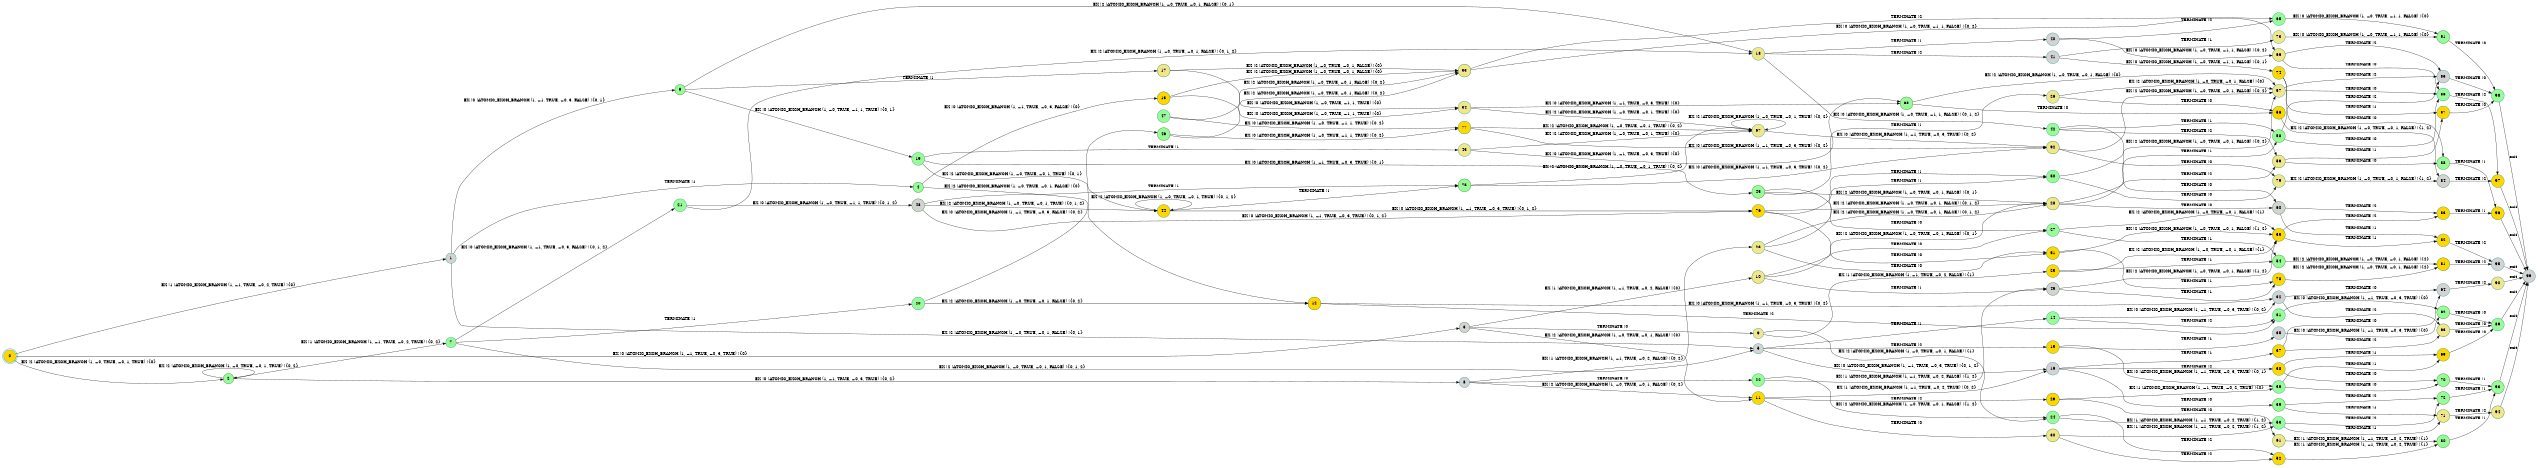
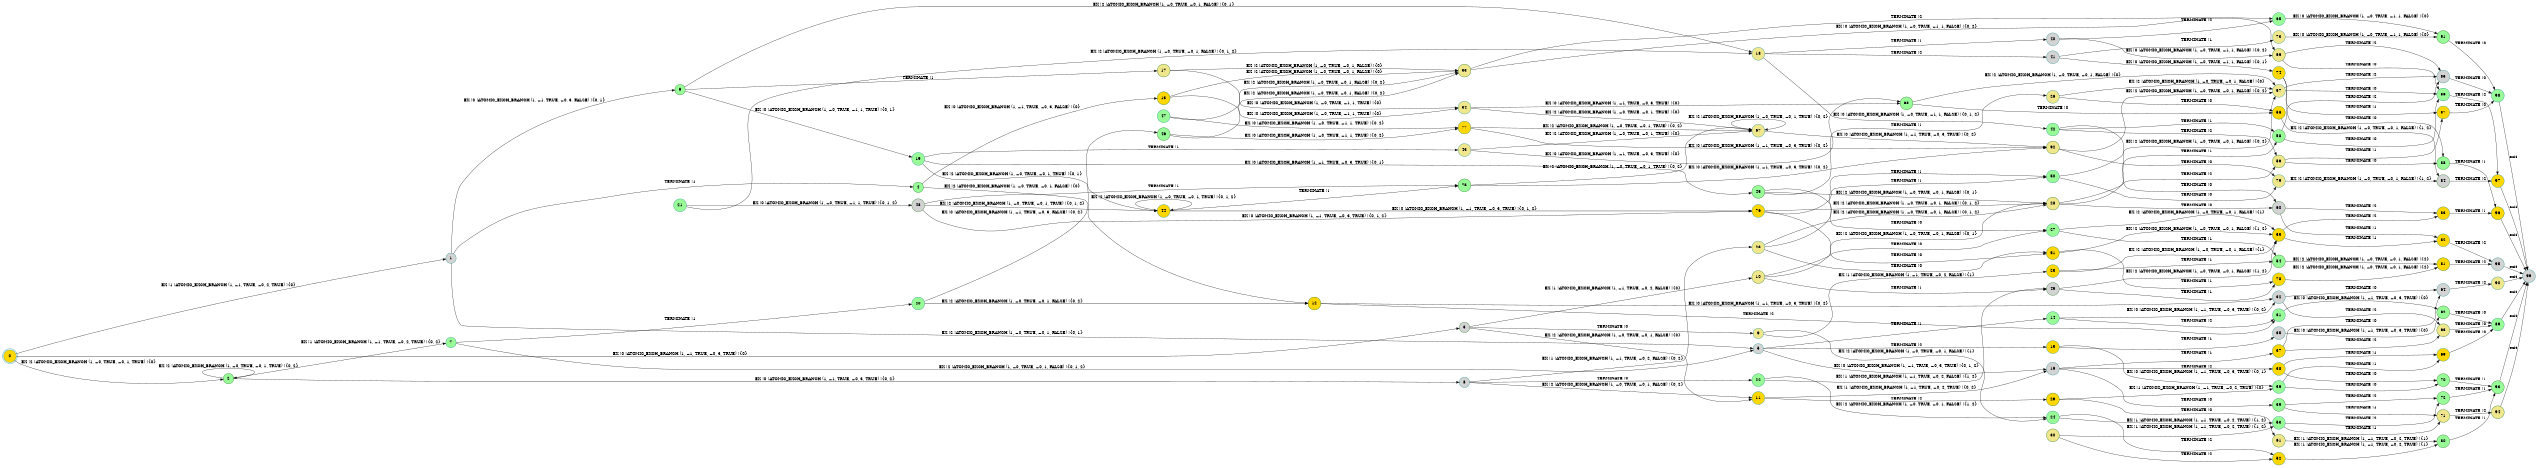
(564, 275) -> none
(1901, 434) -> none
